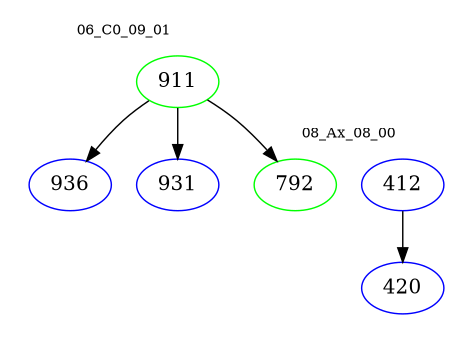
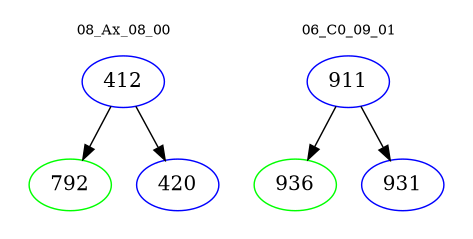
(178, 82) -> (348, 82)
(252, 134) -> (100, 127)
(70, 185) -> (295, 185)
